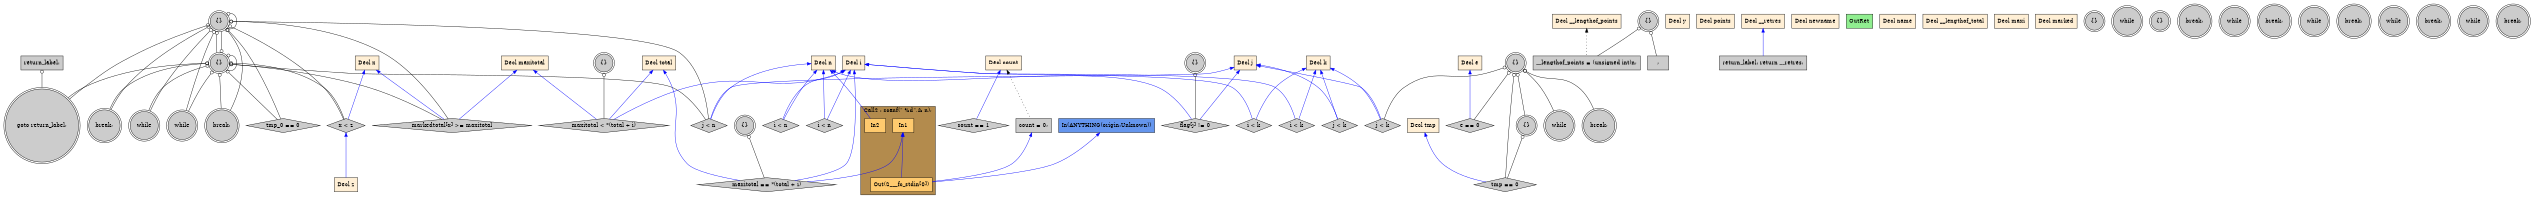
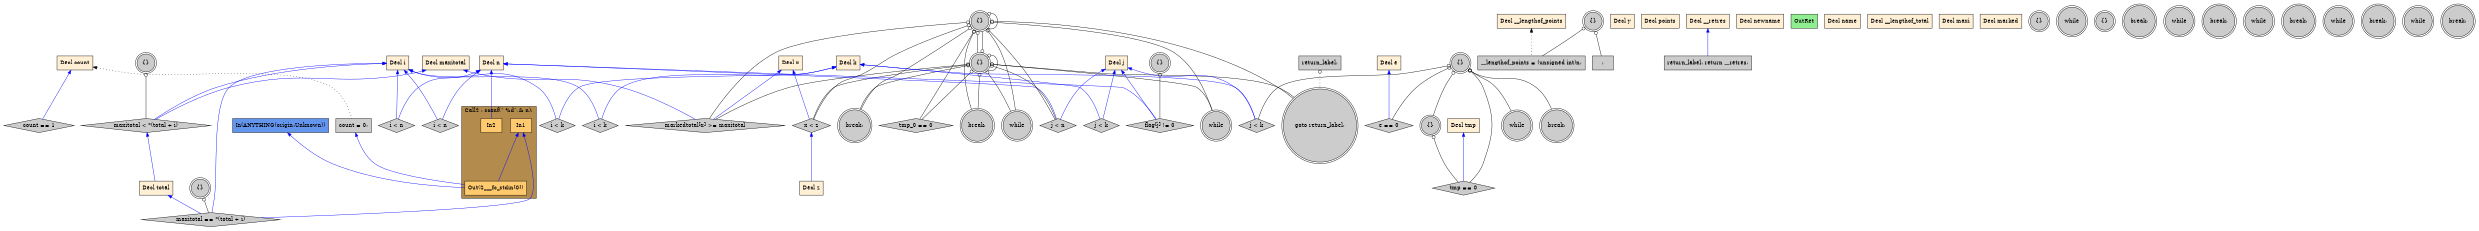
(42, 80) -> (1320, 80)
(630, 96) -> (151, 159)
